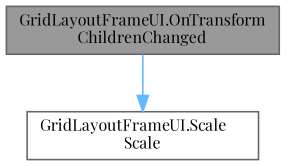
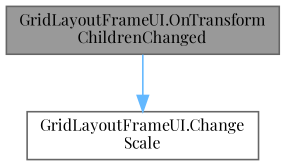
(143, 136) -> (143, 136)
